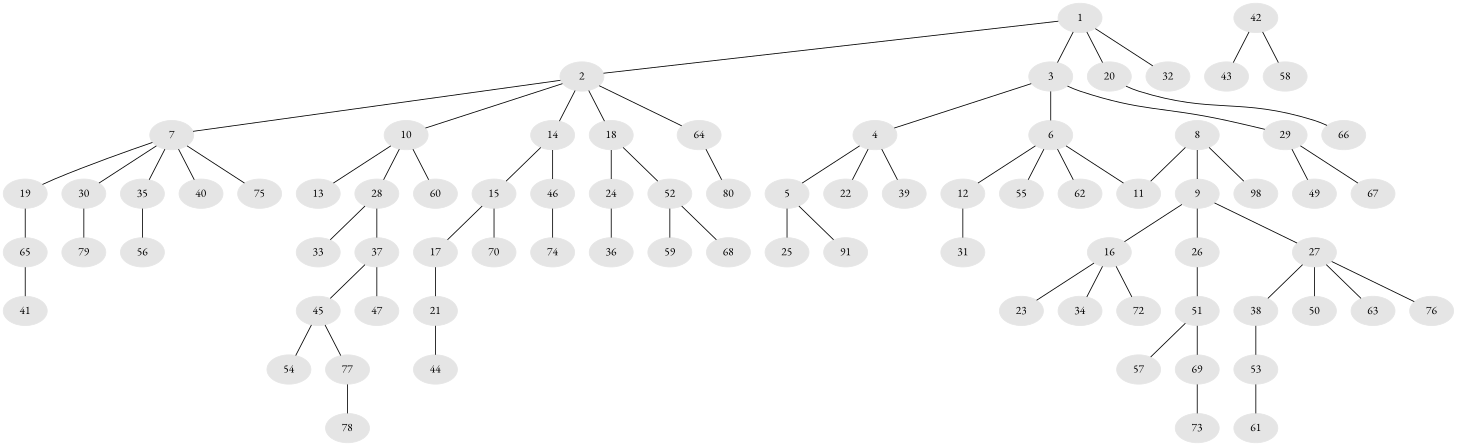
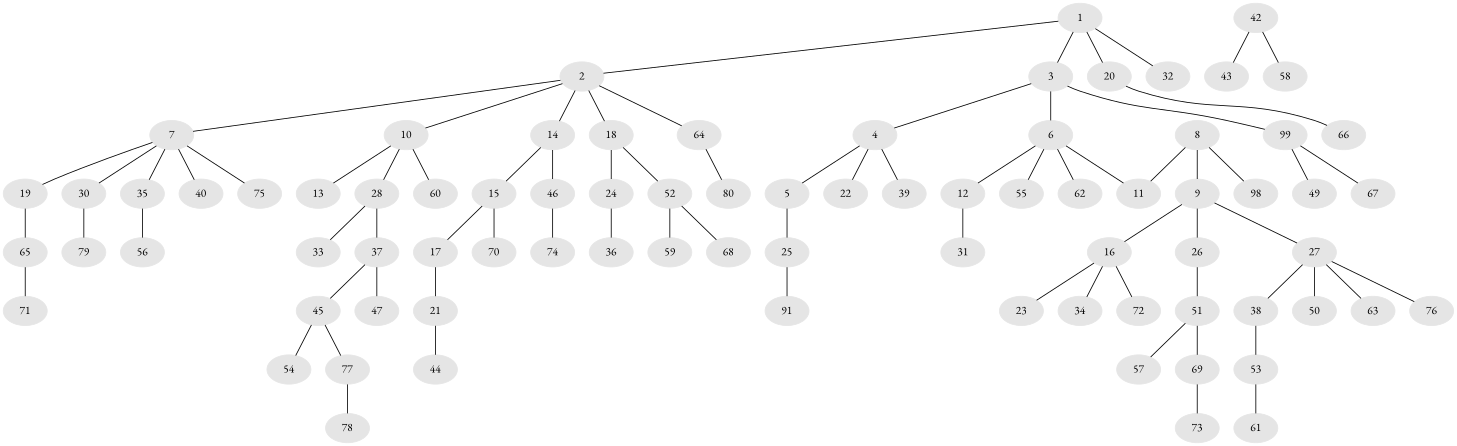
(1285, 135) -> (1285, 135)
(816, 223) -> (787, 282)
(25, 311) -> (25, 311)
